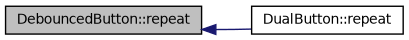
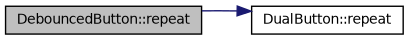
(233, 29) -> (220, 11)
